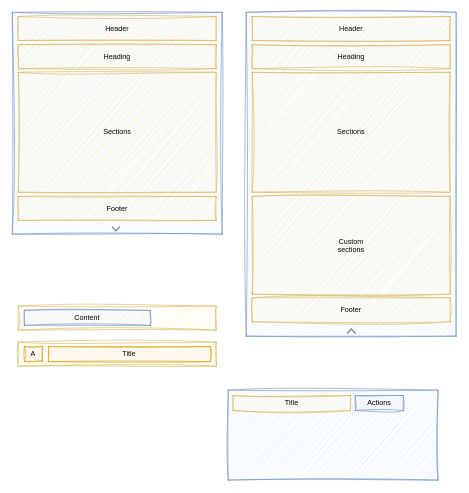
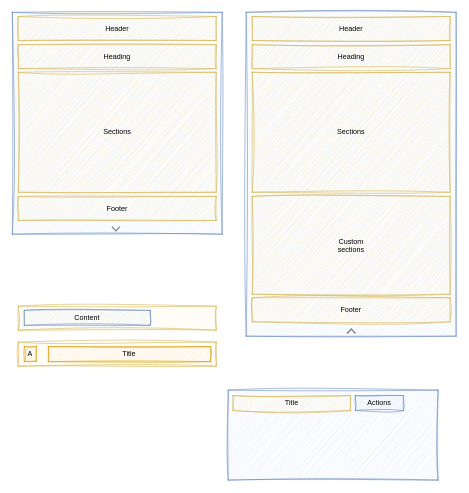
(33, 354) -> (30, 354)
